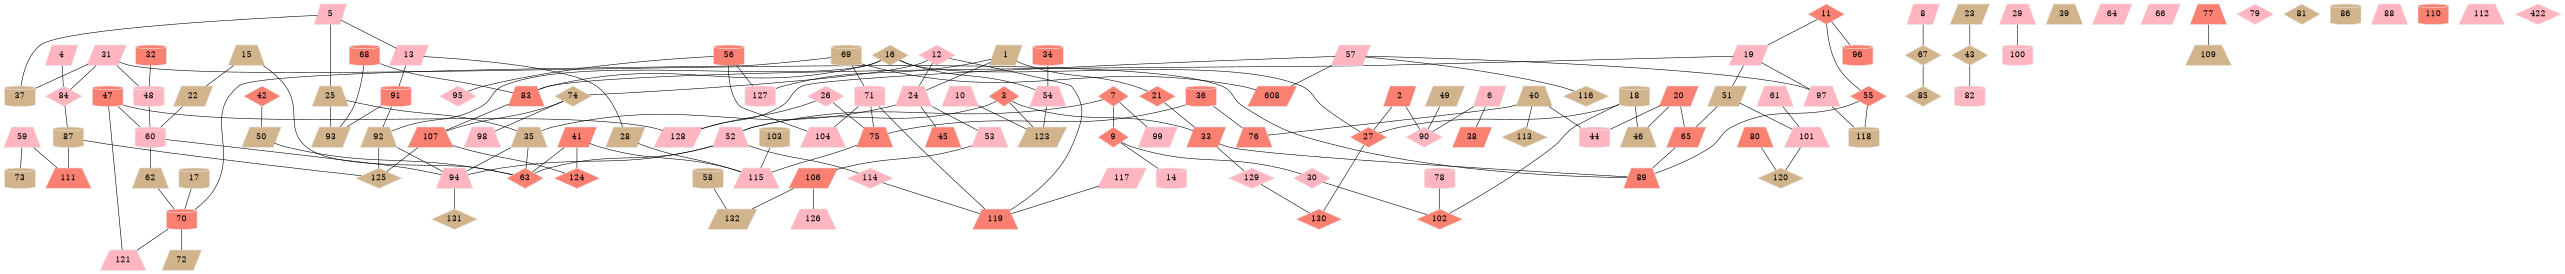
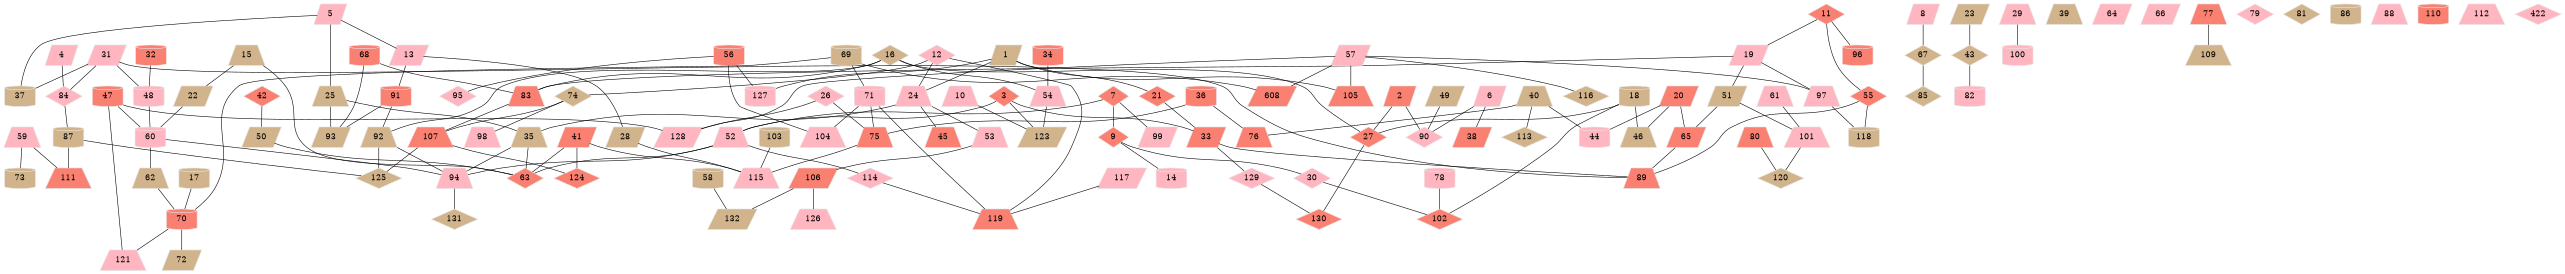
none -> (1351, 96)
